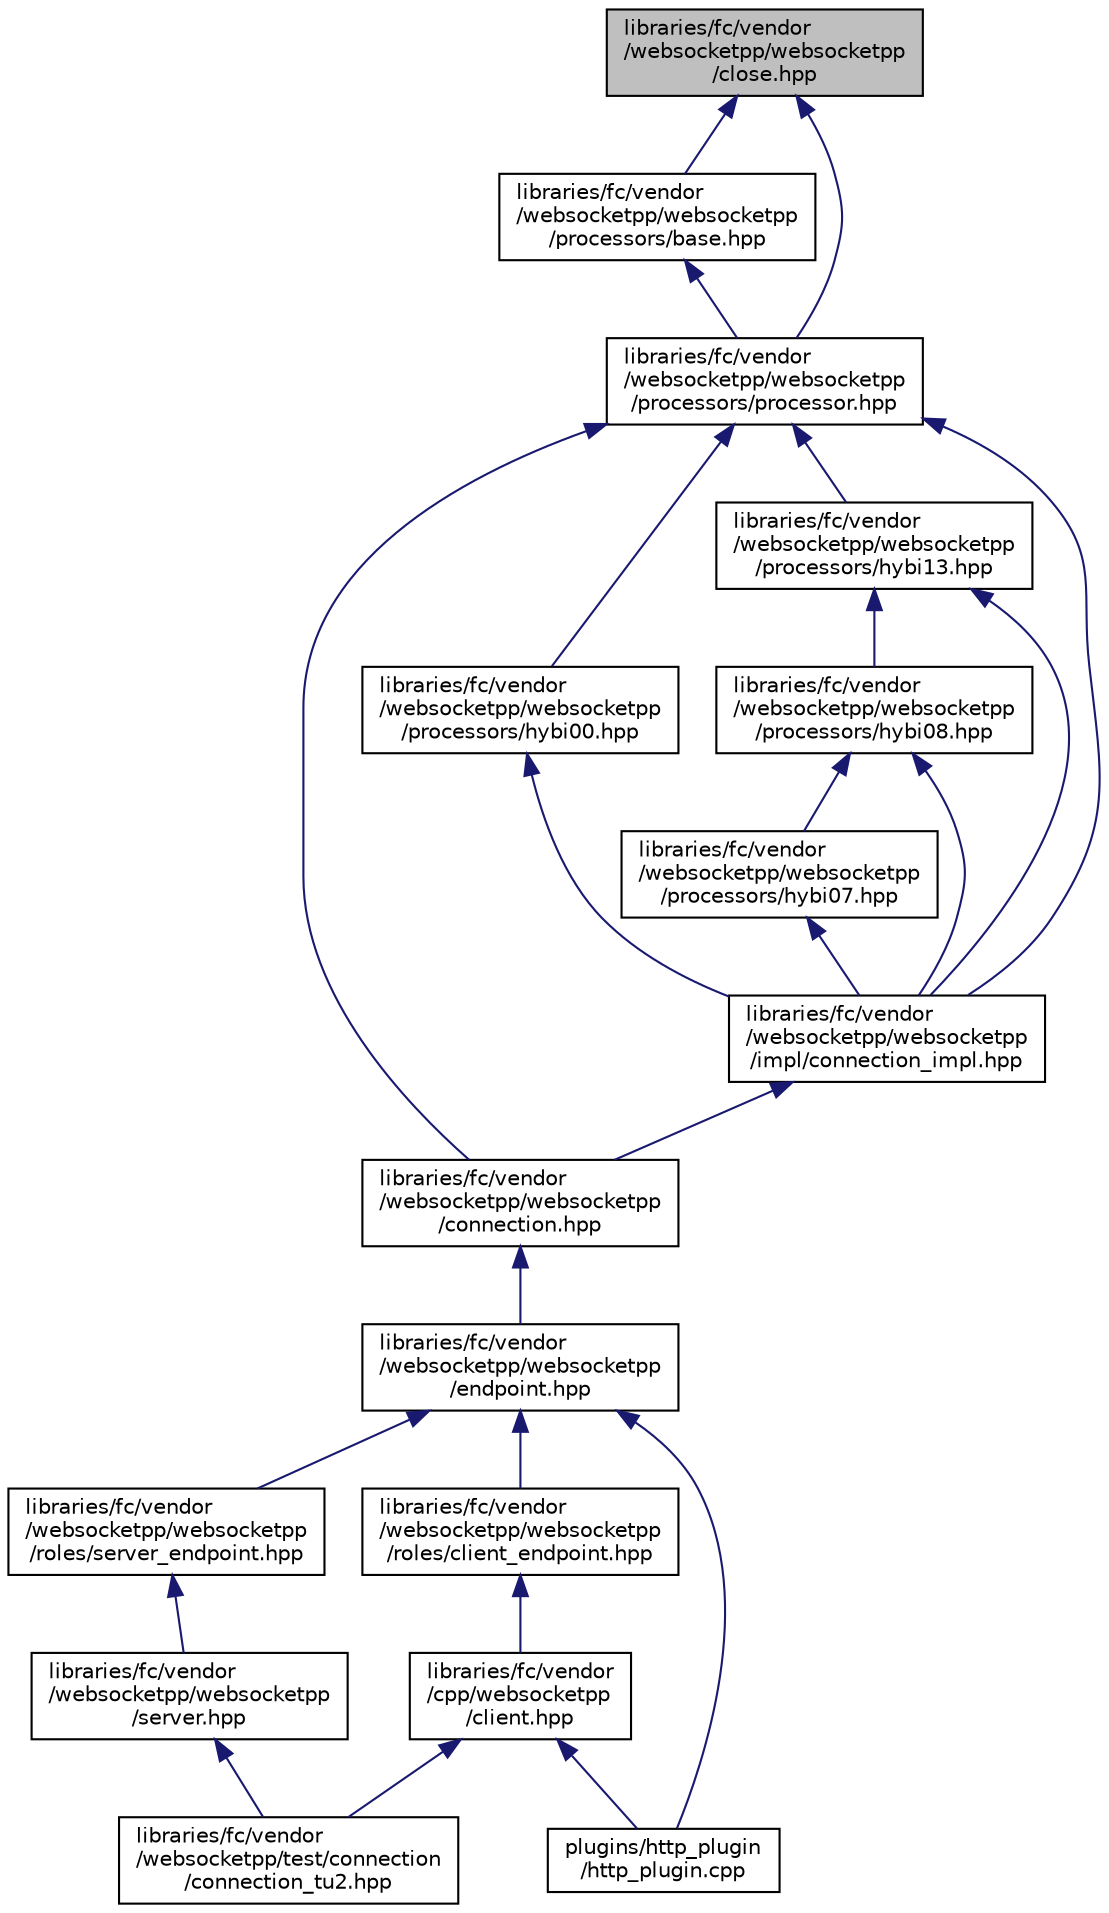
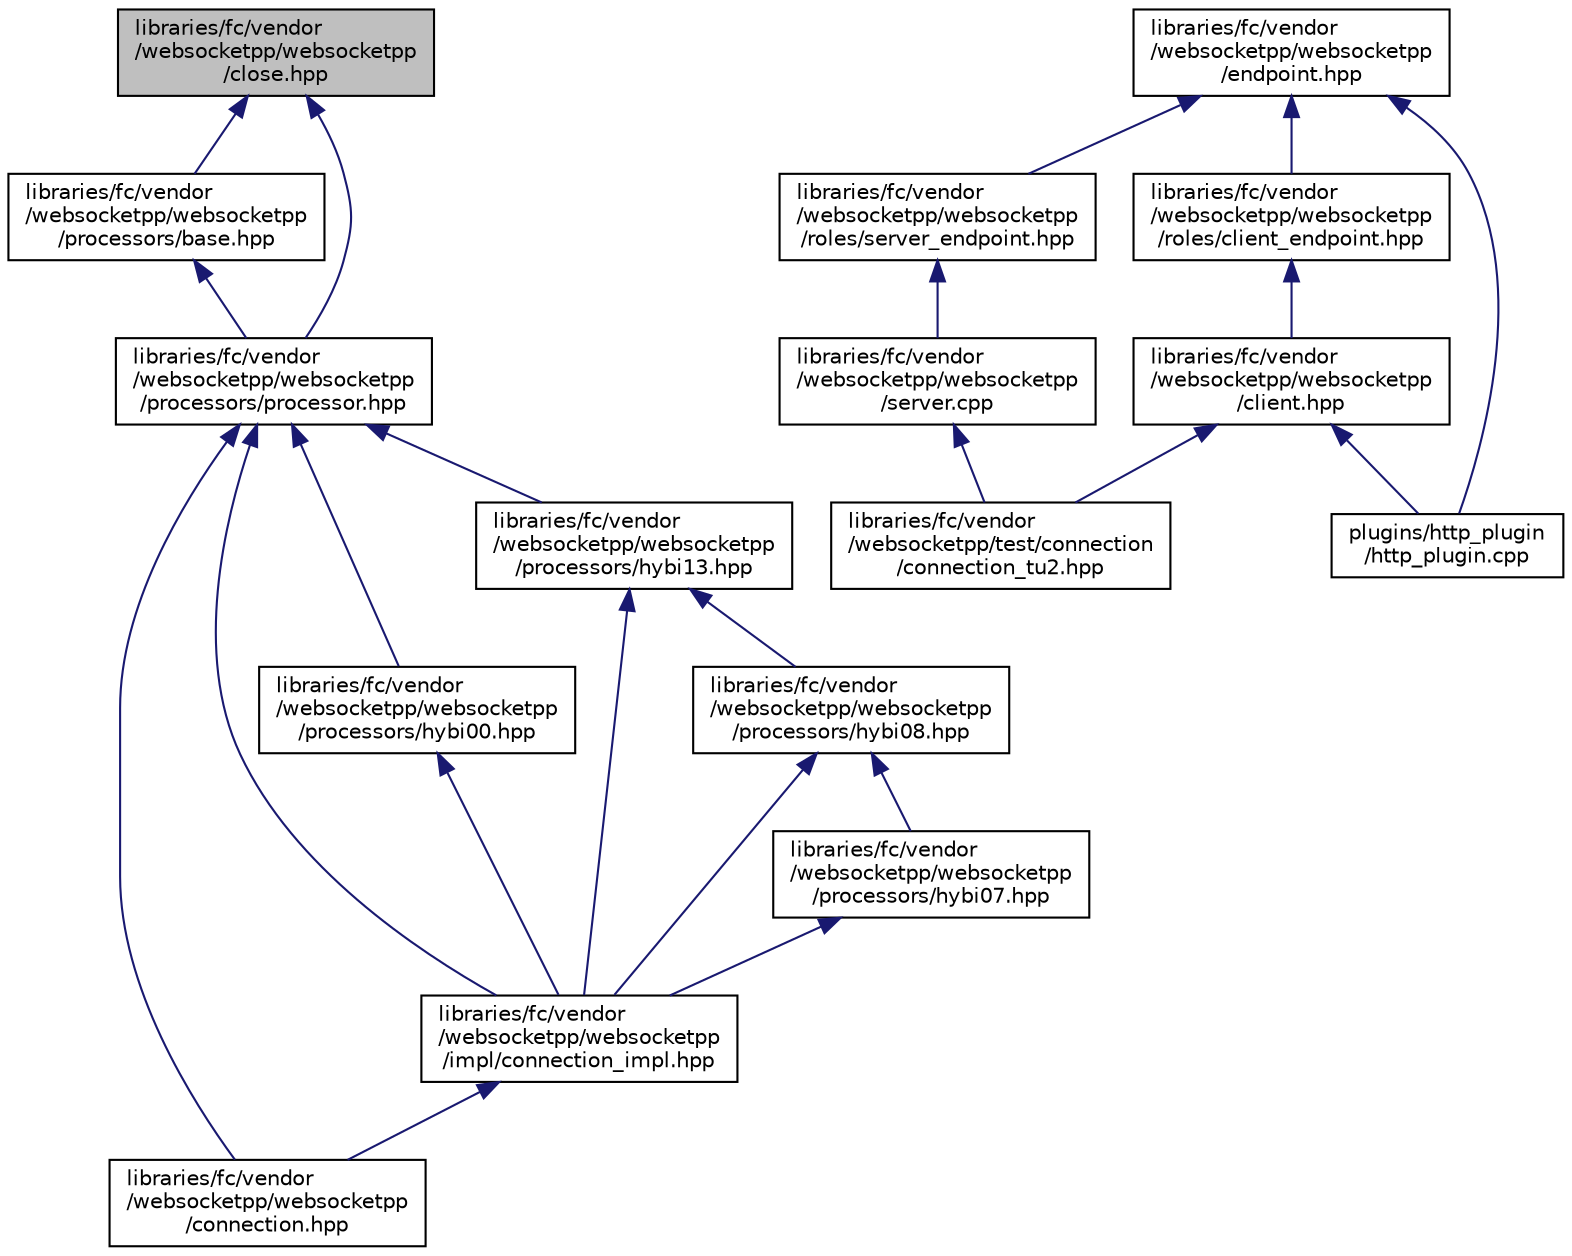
(520, 1296) -> none
(190, 1696) -> (938, 381)
(520, 1696) -> (1292, 381)
